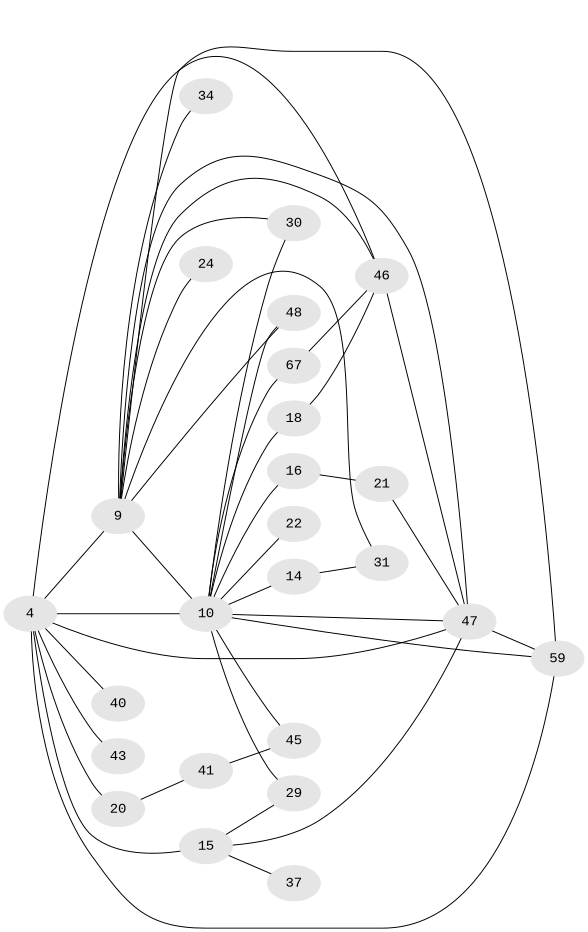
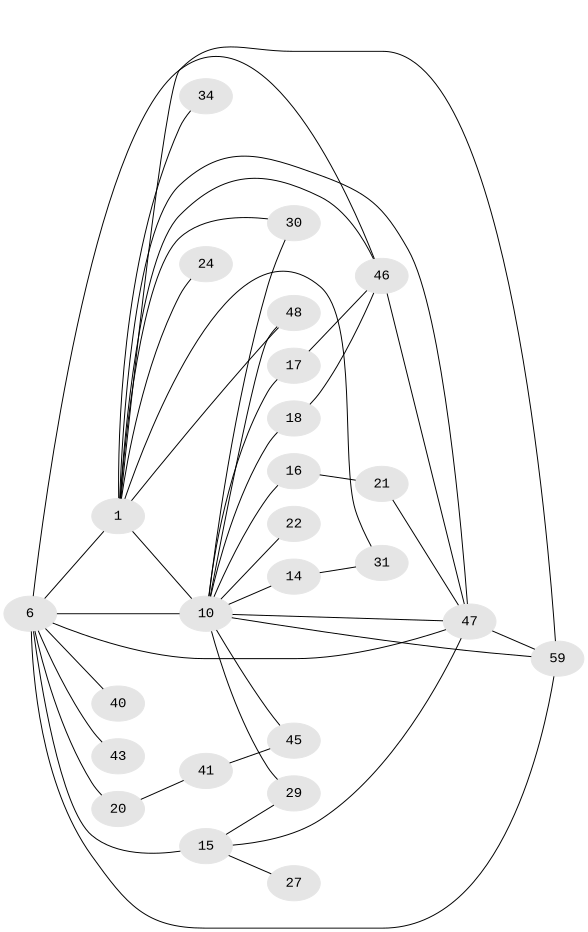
(294, 366) -> (294, 366)
(118, 516) -> (118, 516)
(30, 614) -> (30, 614)
(294, 883) -> (294, 883)
